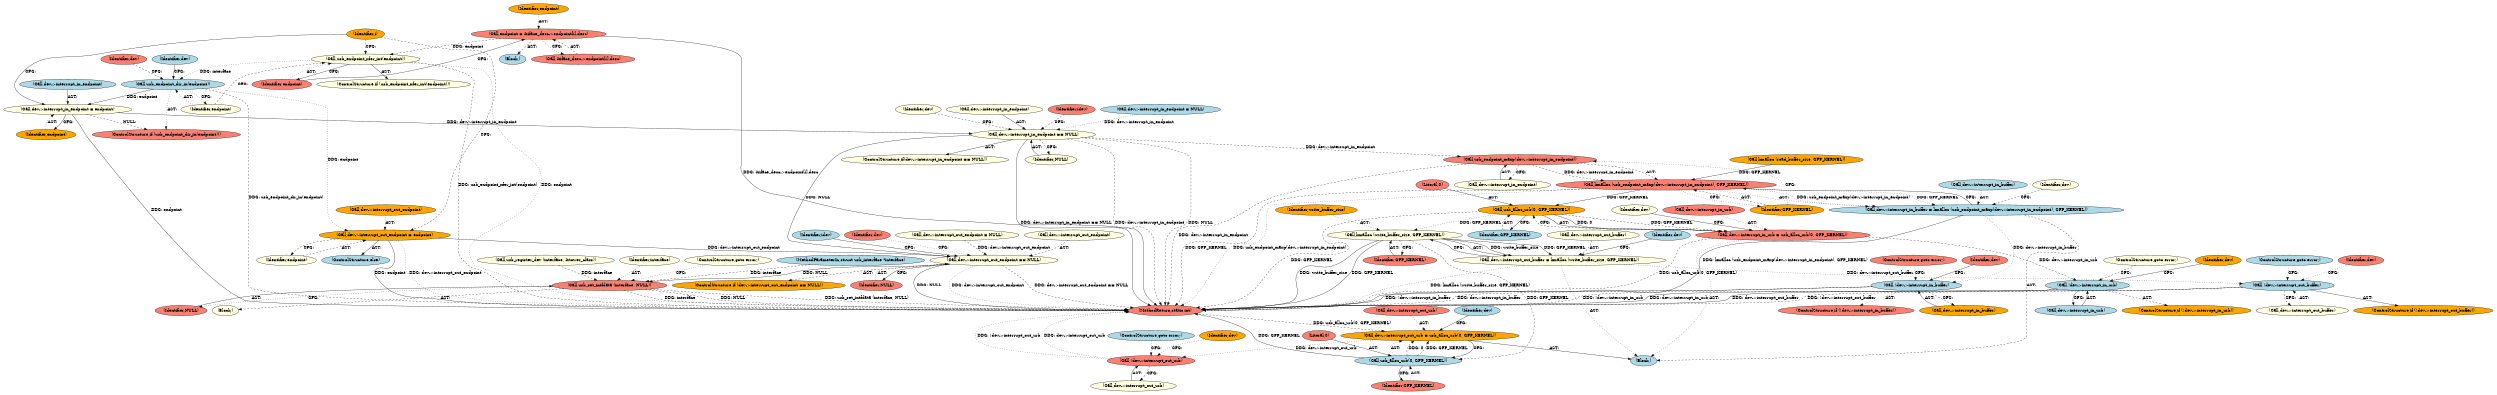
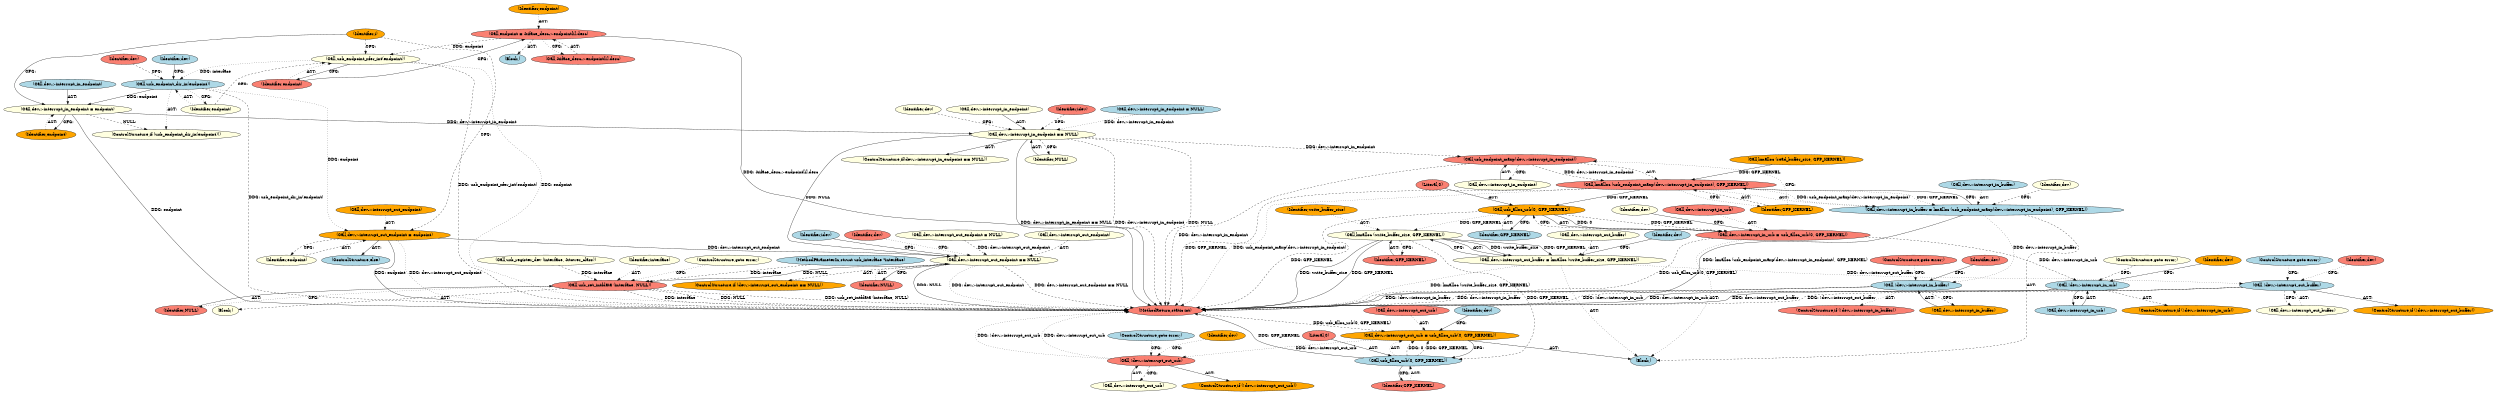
(394, 84) -> none
(166, 135) -> (166, 135)
none -> (1248, 386)
